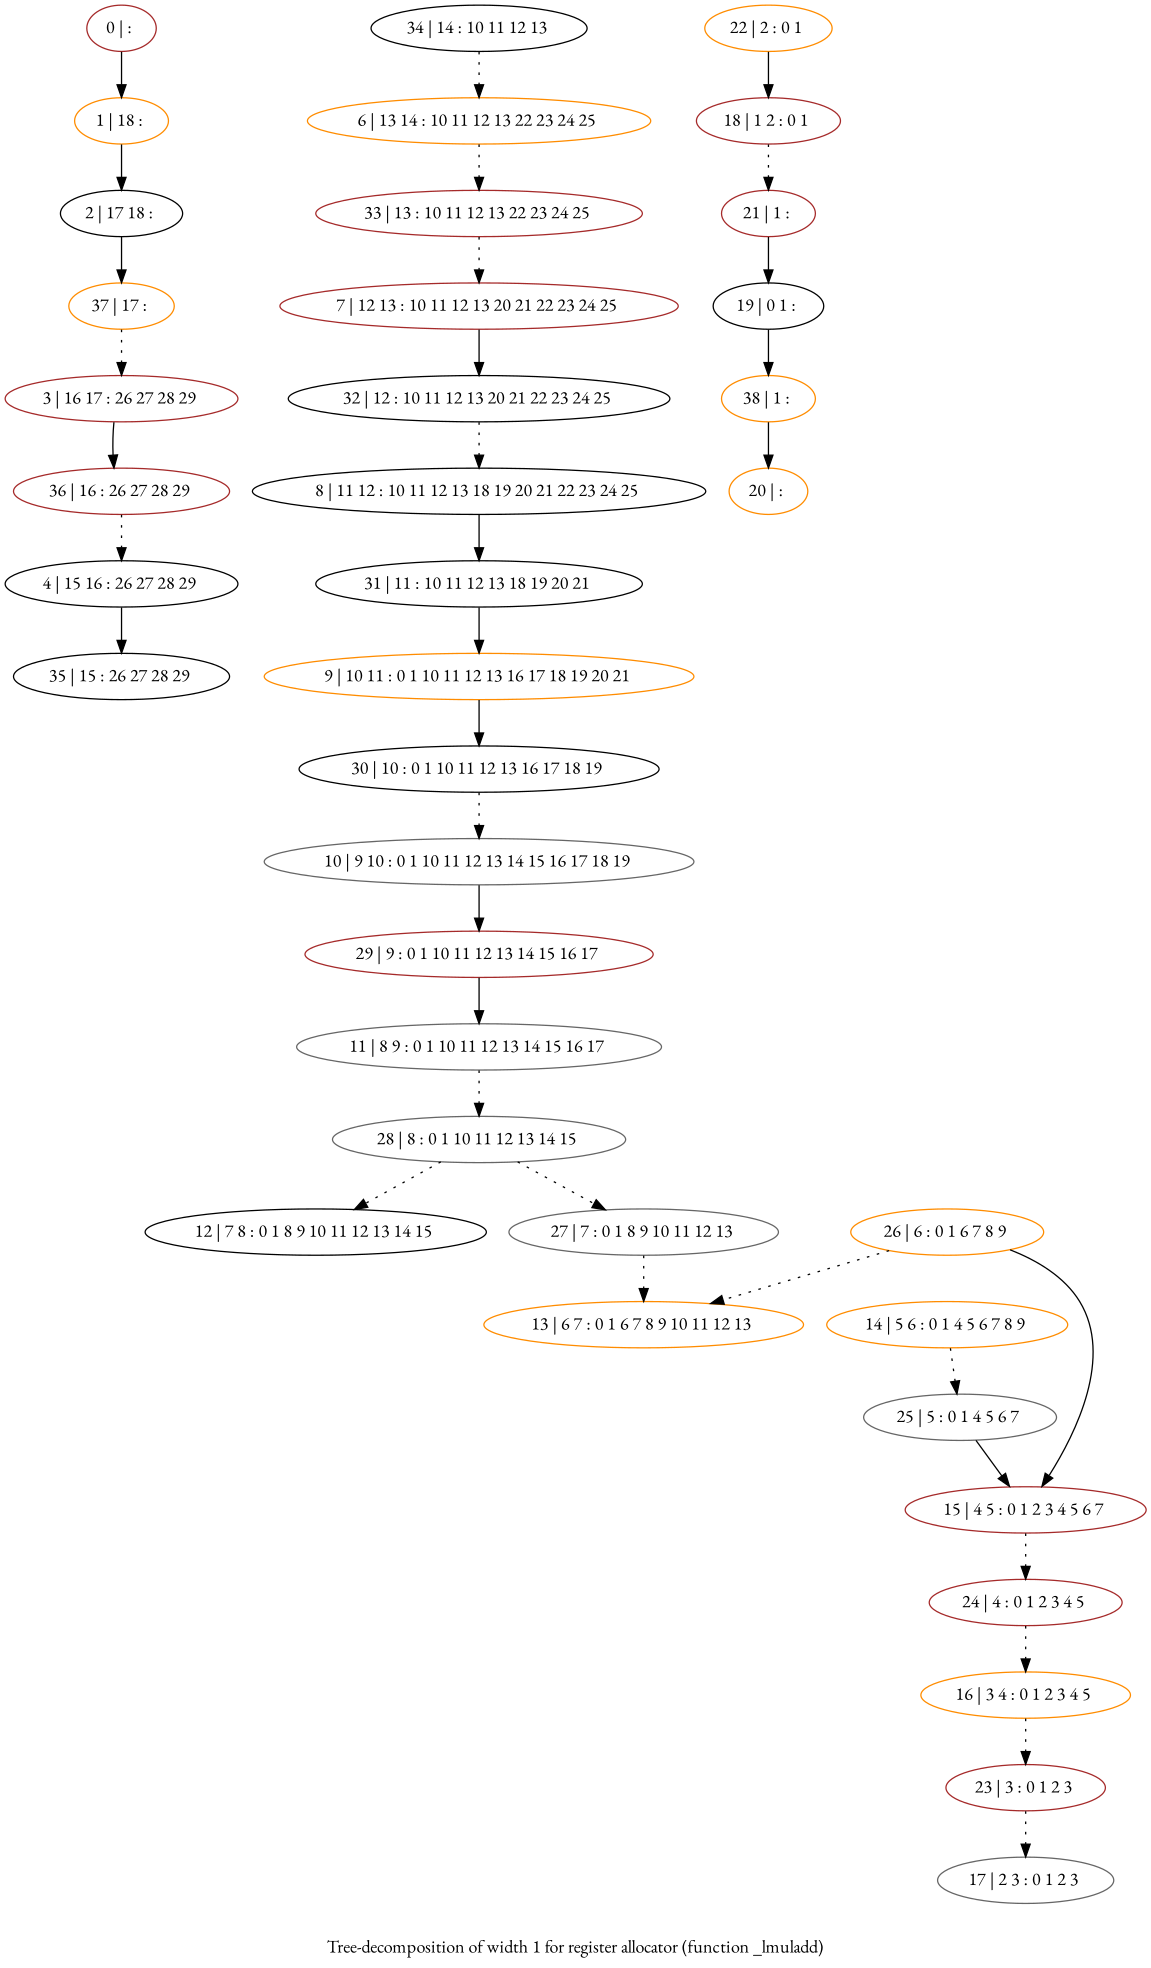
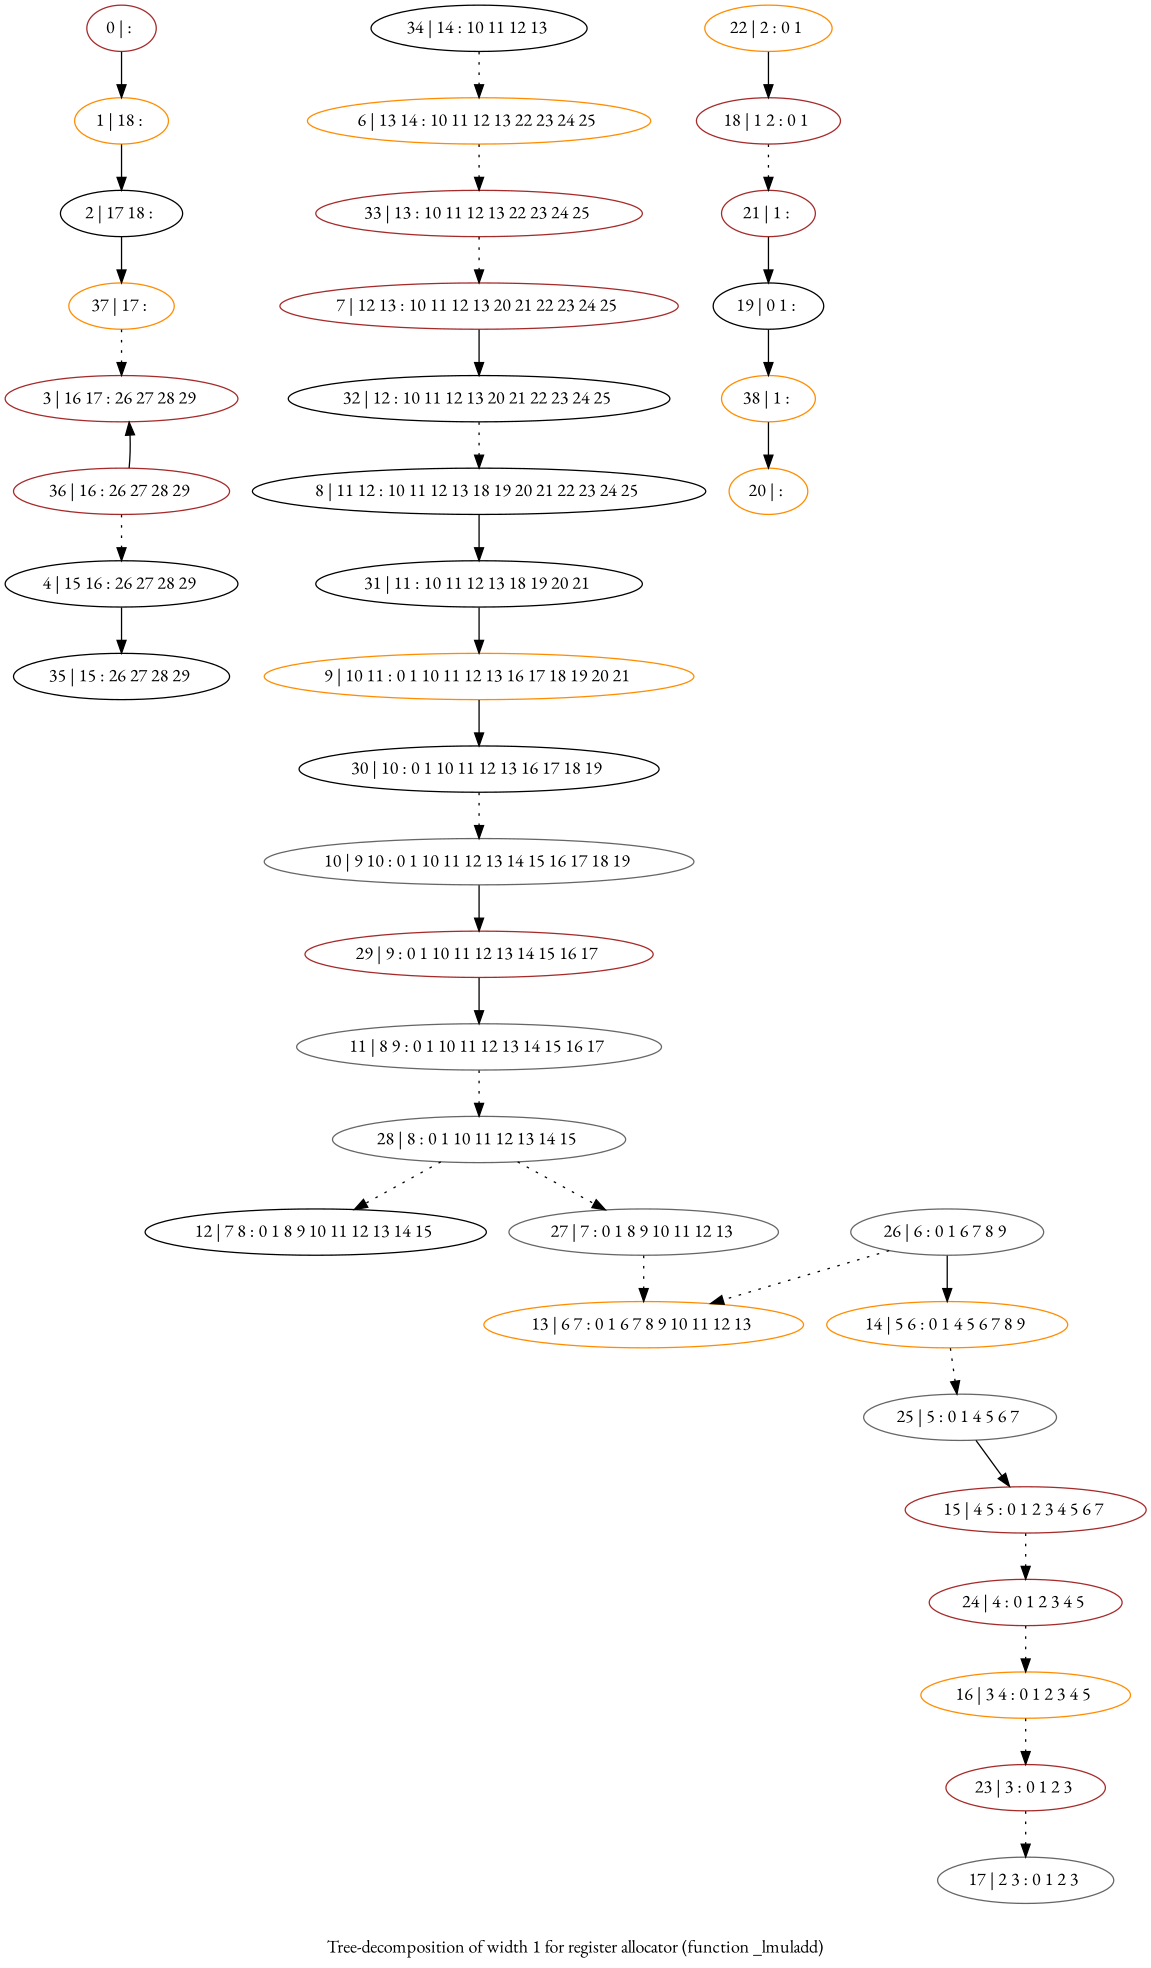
(113, 439) -> (130, 452)
(947, 1232) -> (947, 1232)
(1093, 1348) -> (947, 1272)
